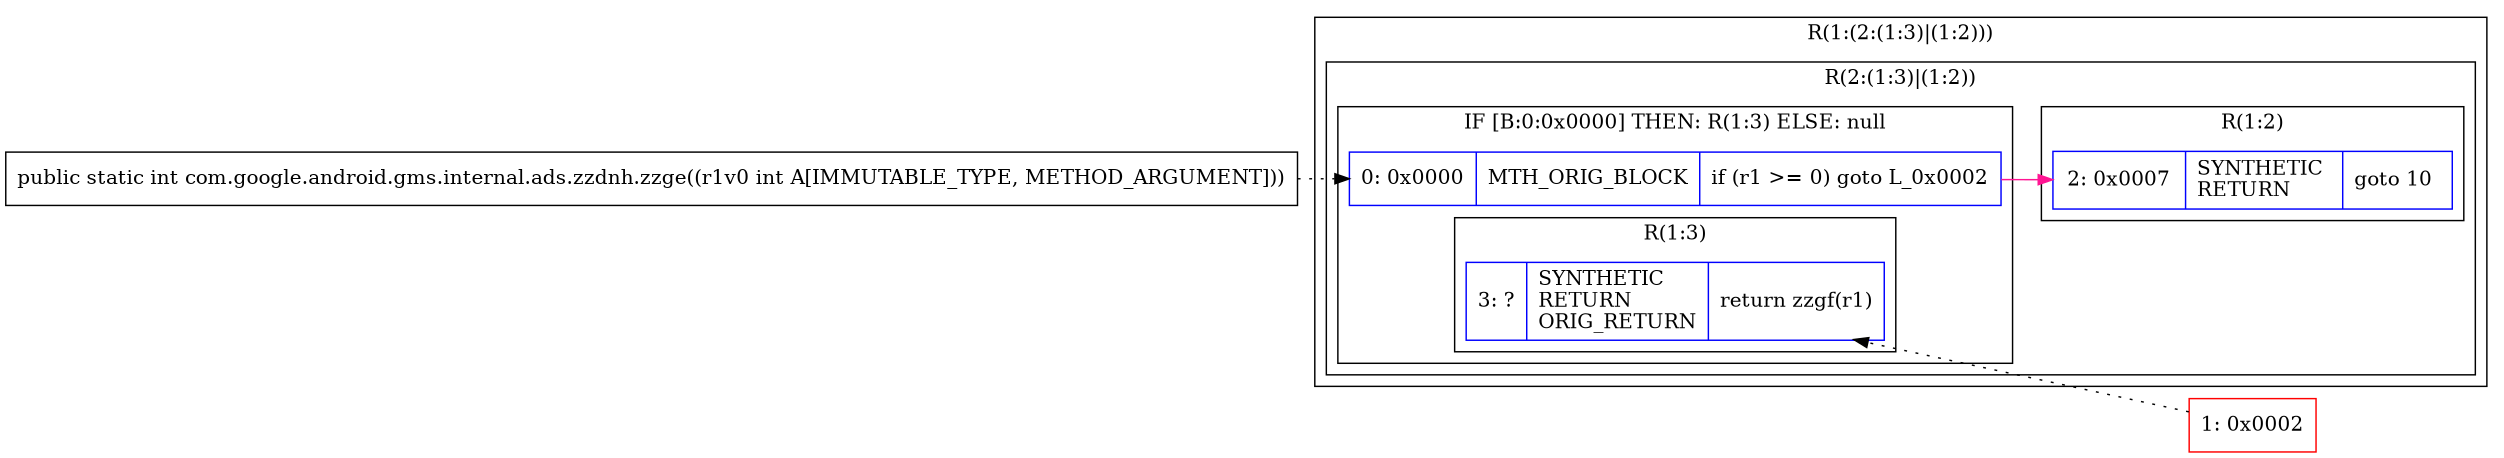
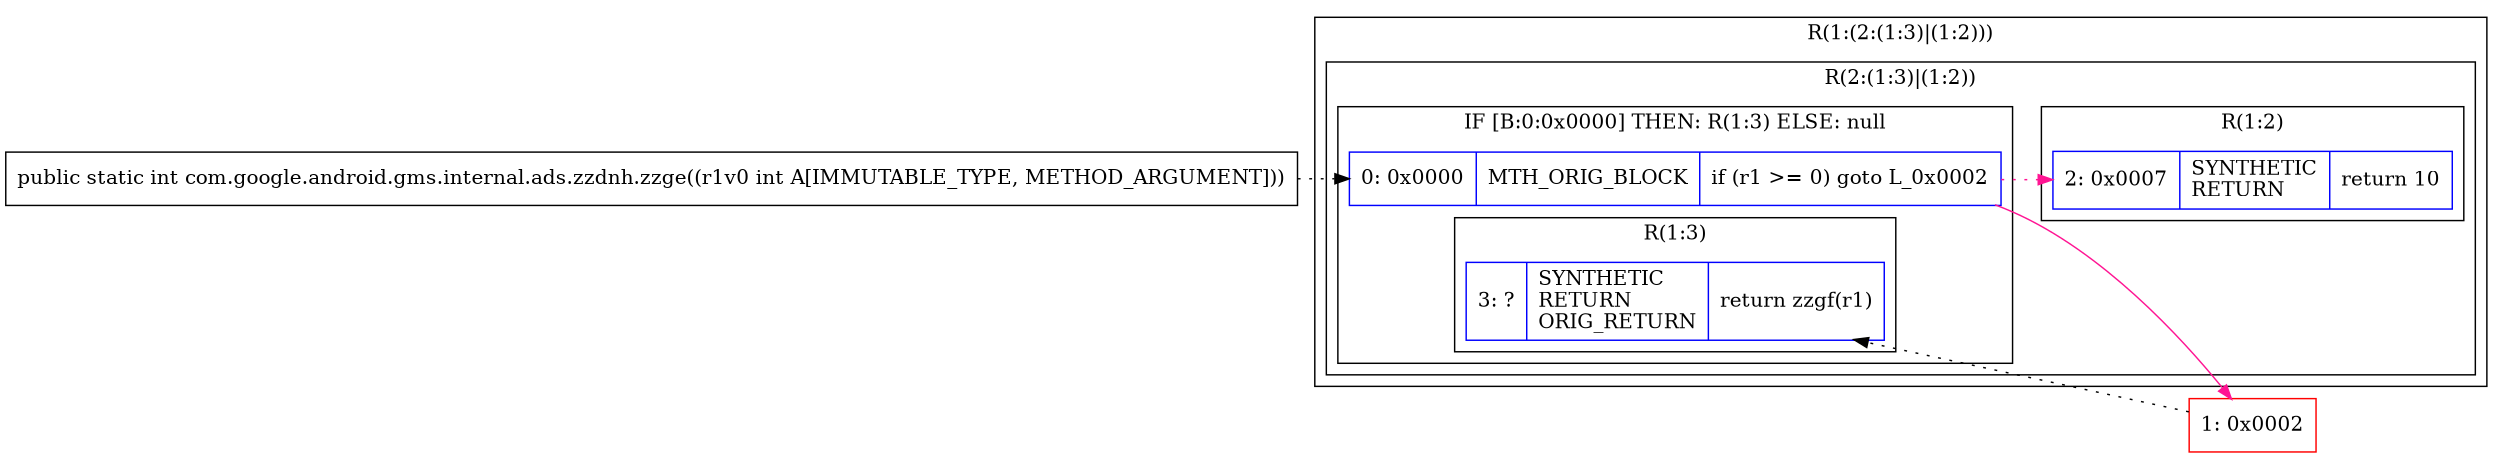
(2394, 179) -> (2391, 179)
(2022, 180) -> (2022, 180)
none -> (2120, 282)
